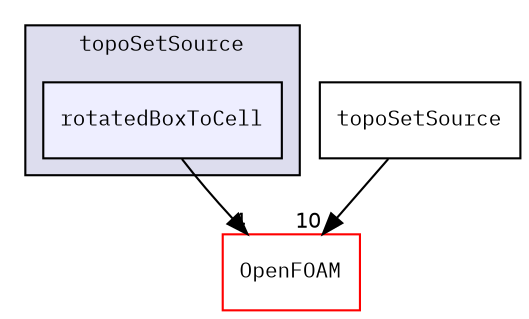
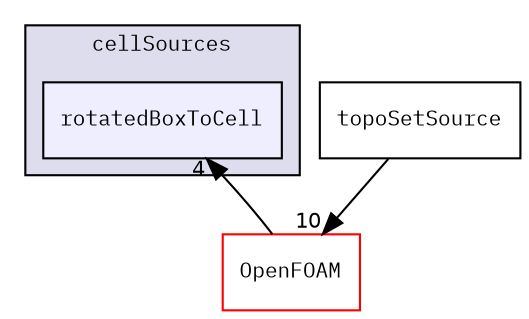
(163, 45) -> (163, 45)
(207, 189) -> (248, 204)
